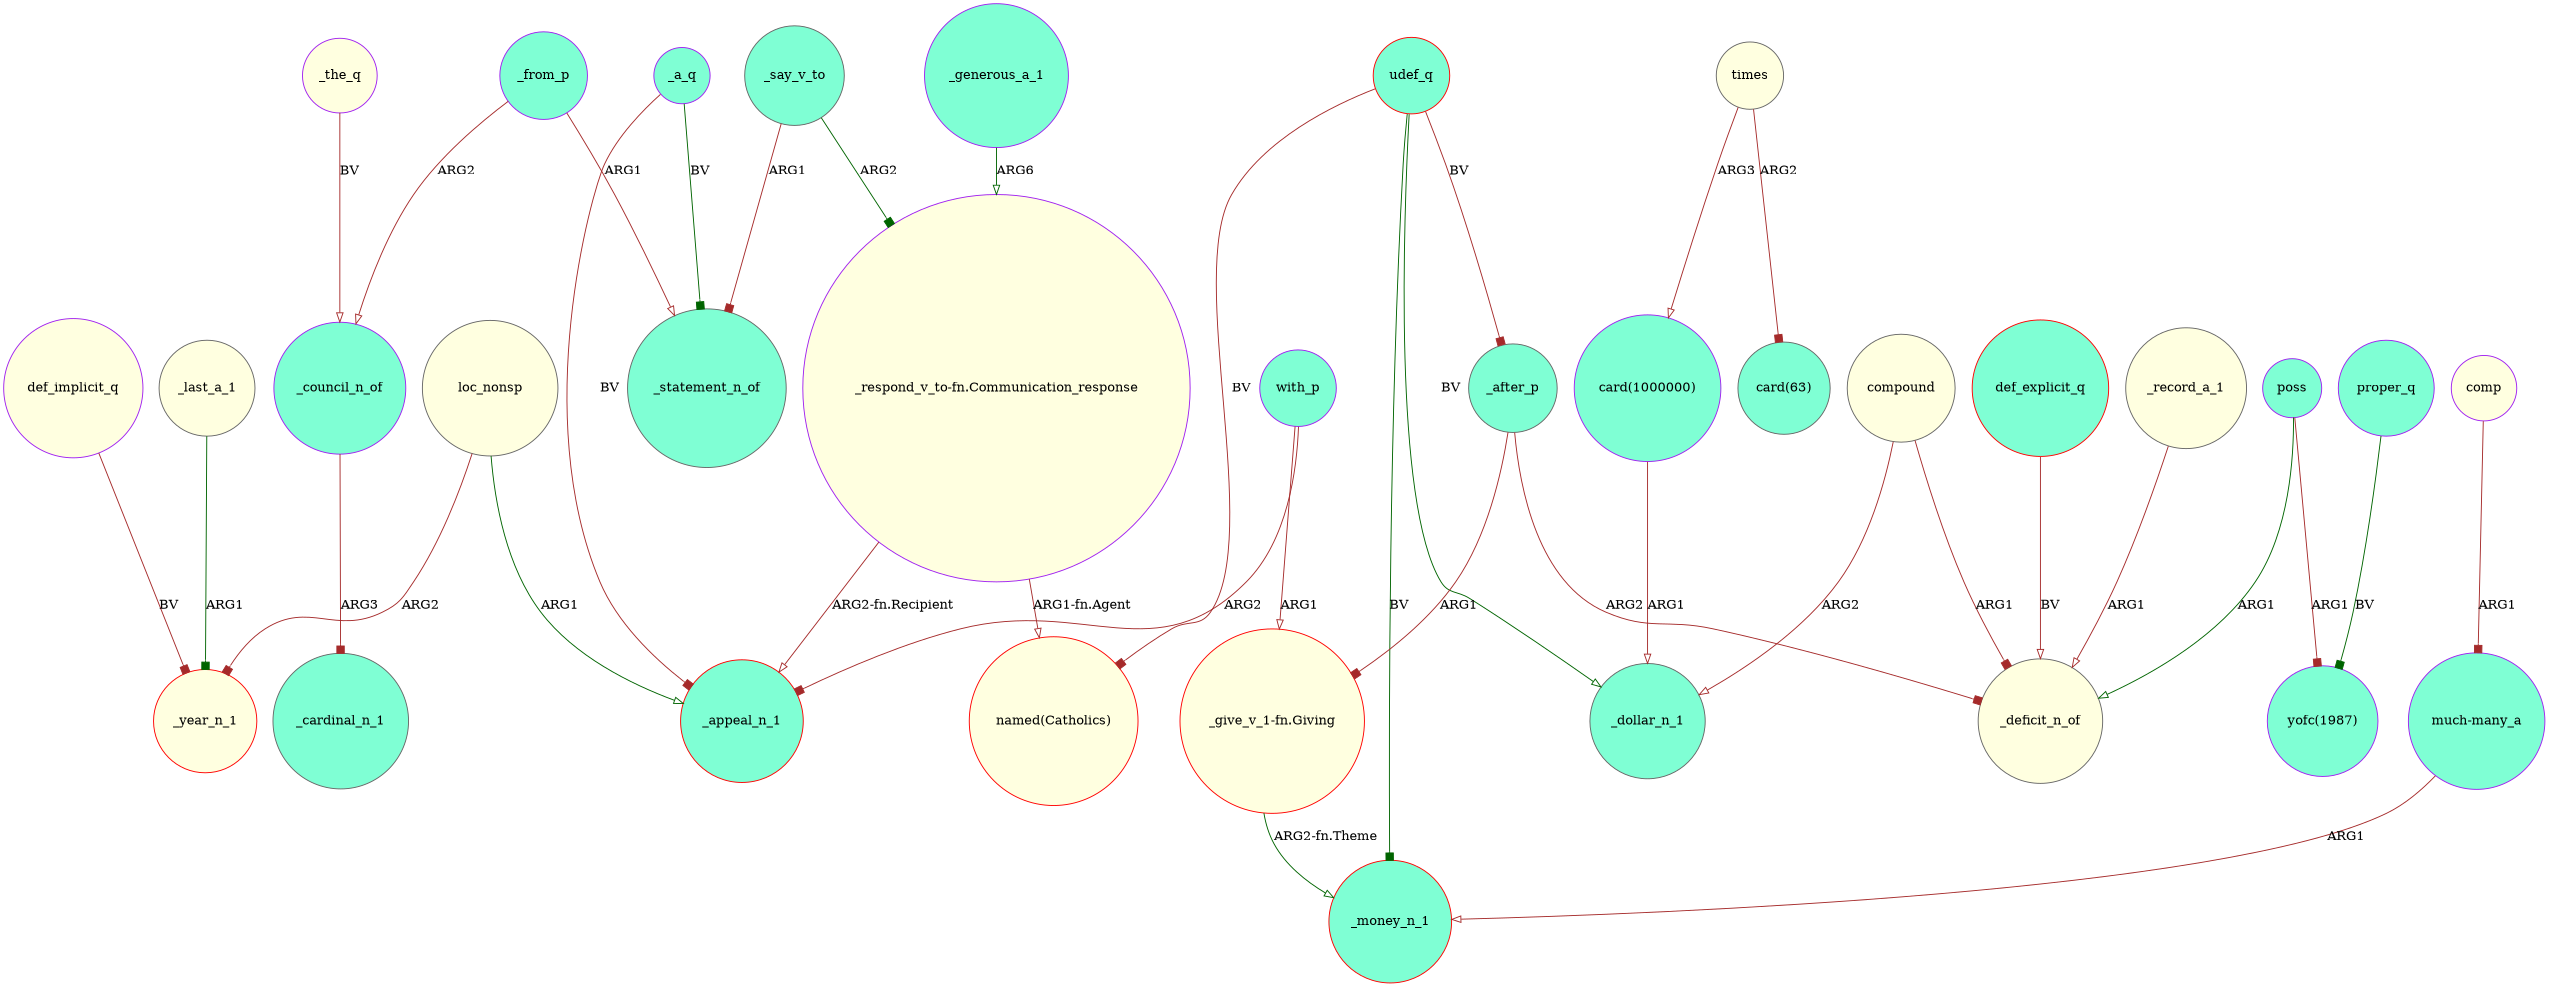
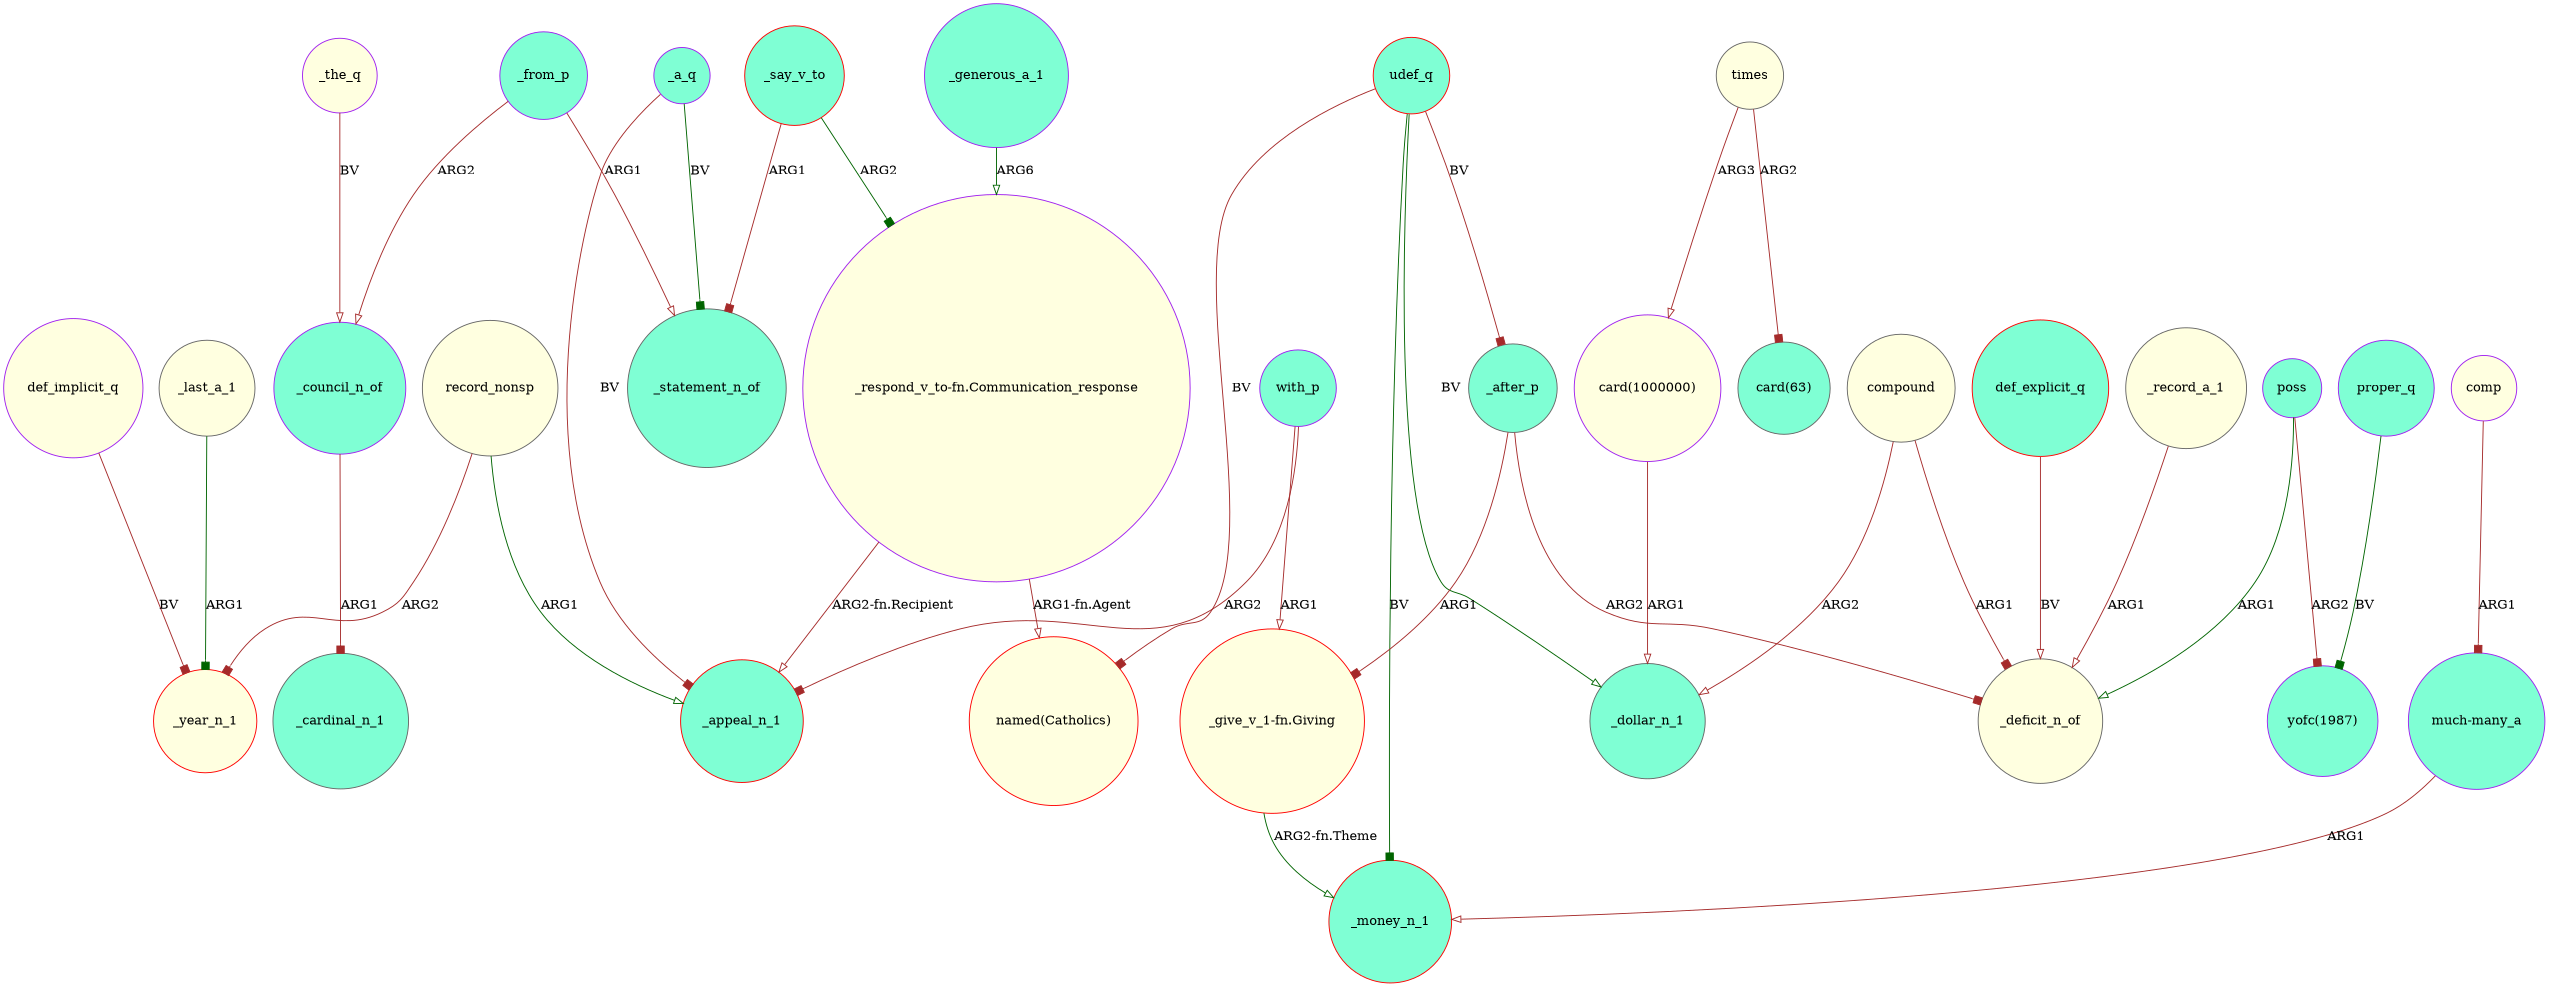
(794, 76) -> (794, 76)
(490, 388) -> (490, 388)
(1648, 388) -> (1648, 388)
(360, 605) -> (360, 605)
(2330, 605) -> (2330, 605)
